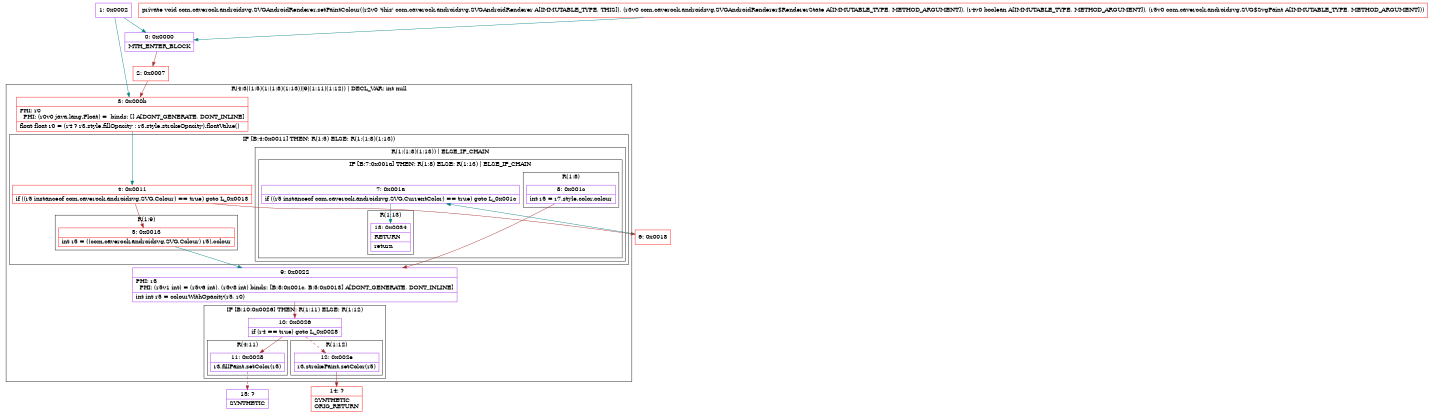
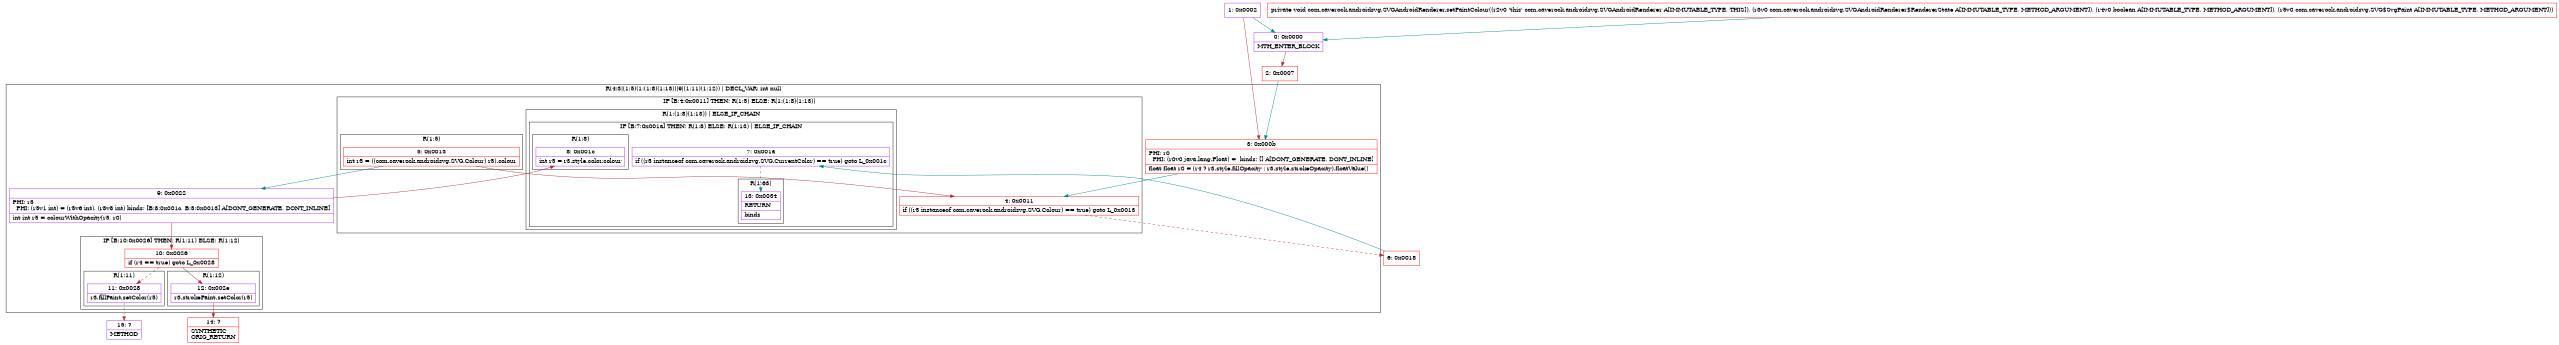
(122, 55) -> (1251, 77)
(145, 87) -> (1272, 108)
(571, 199) -> (580, 161)
(422, 211) -> (1232, 235)
(138, 212) -> (713, 177)
(391, 213) -> (761, 175)
(391, 215) -> (761, 184)
(146, 220) -> (432, 139)
(482, 239) -> (443, 187)
(383, 246) -> (753, 215)
(295, 327) -> (172, 258)
(273, 344) -> (150, 275)
(314, 344) -> (191, 274)
(247, 345) -> (124, 276)
(247, 404) -> (124, 334)
